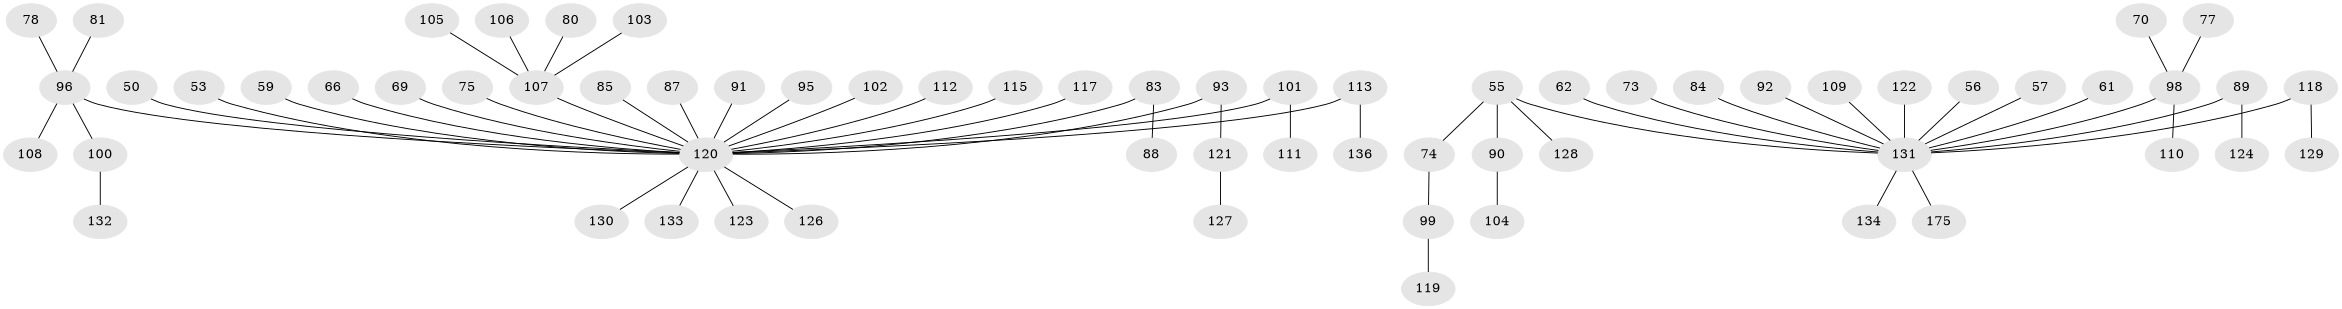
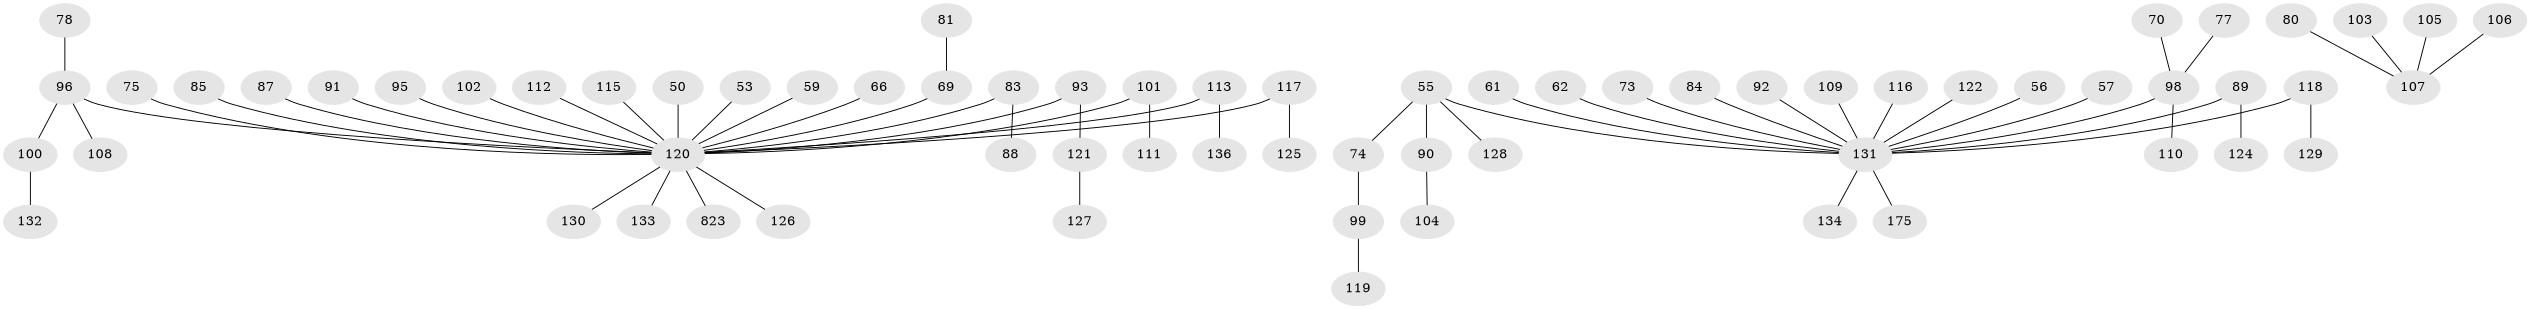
(82, 54) -> (946, 54)
none -> (1901, 88)
(620, 123) -> none
none -> (1289, 155)
(741, 222) -> (713, 222)
